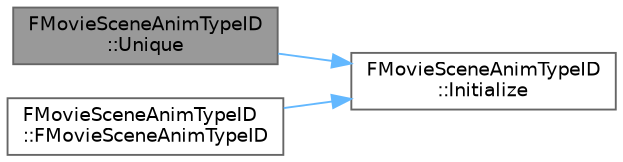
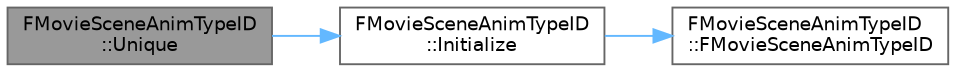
(308, 105) -> (629, 36)
